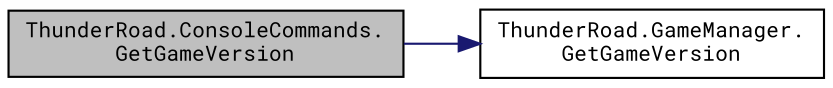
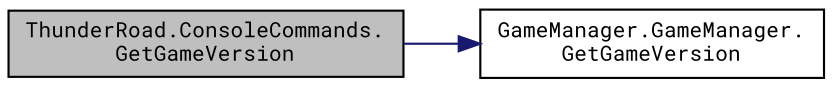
(652, 44) -> (652, 44)
